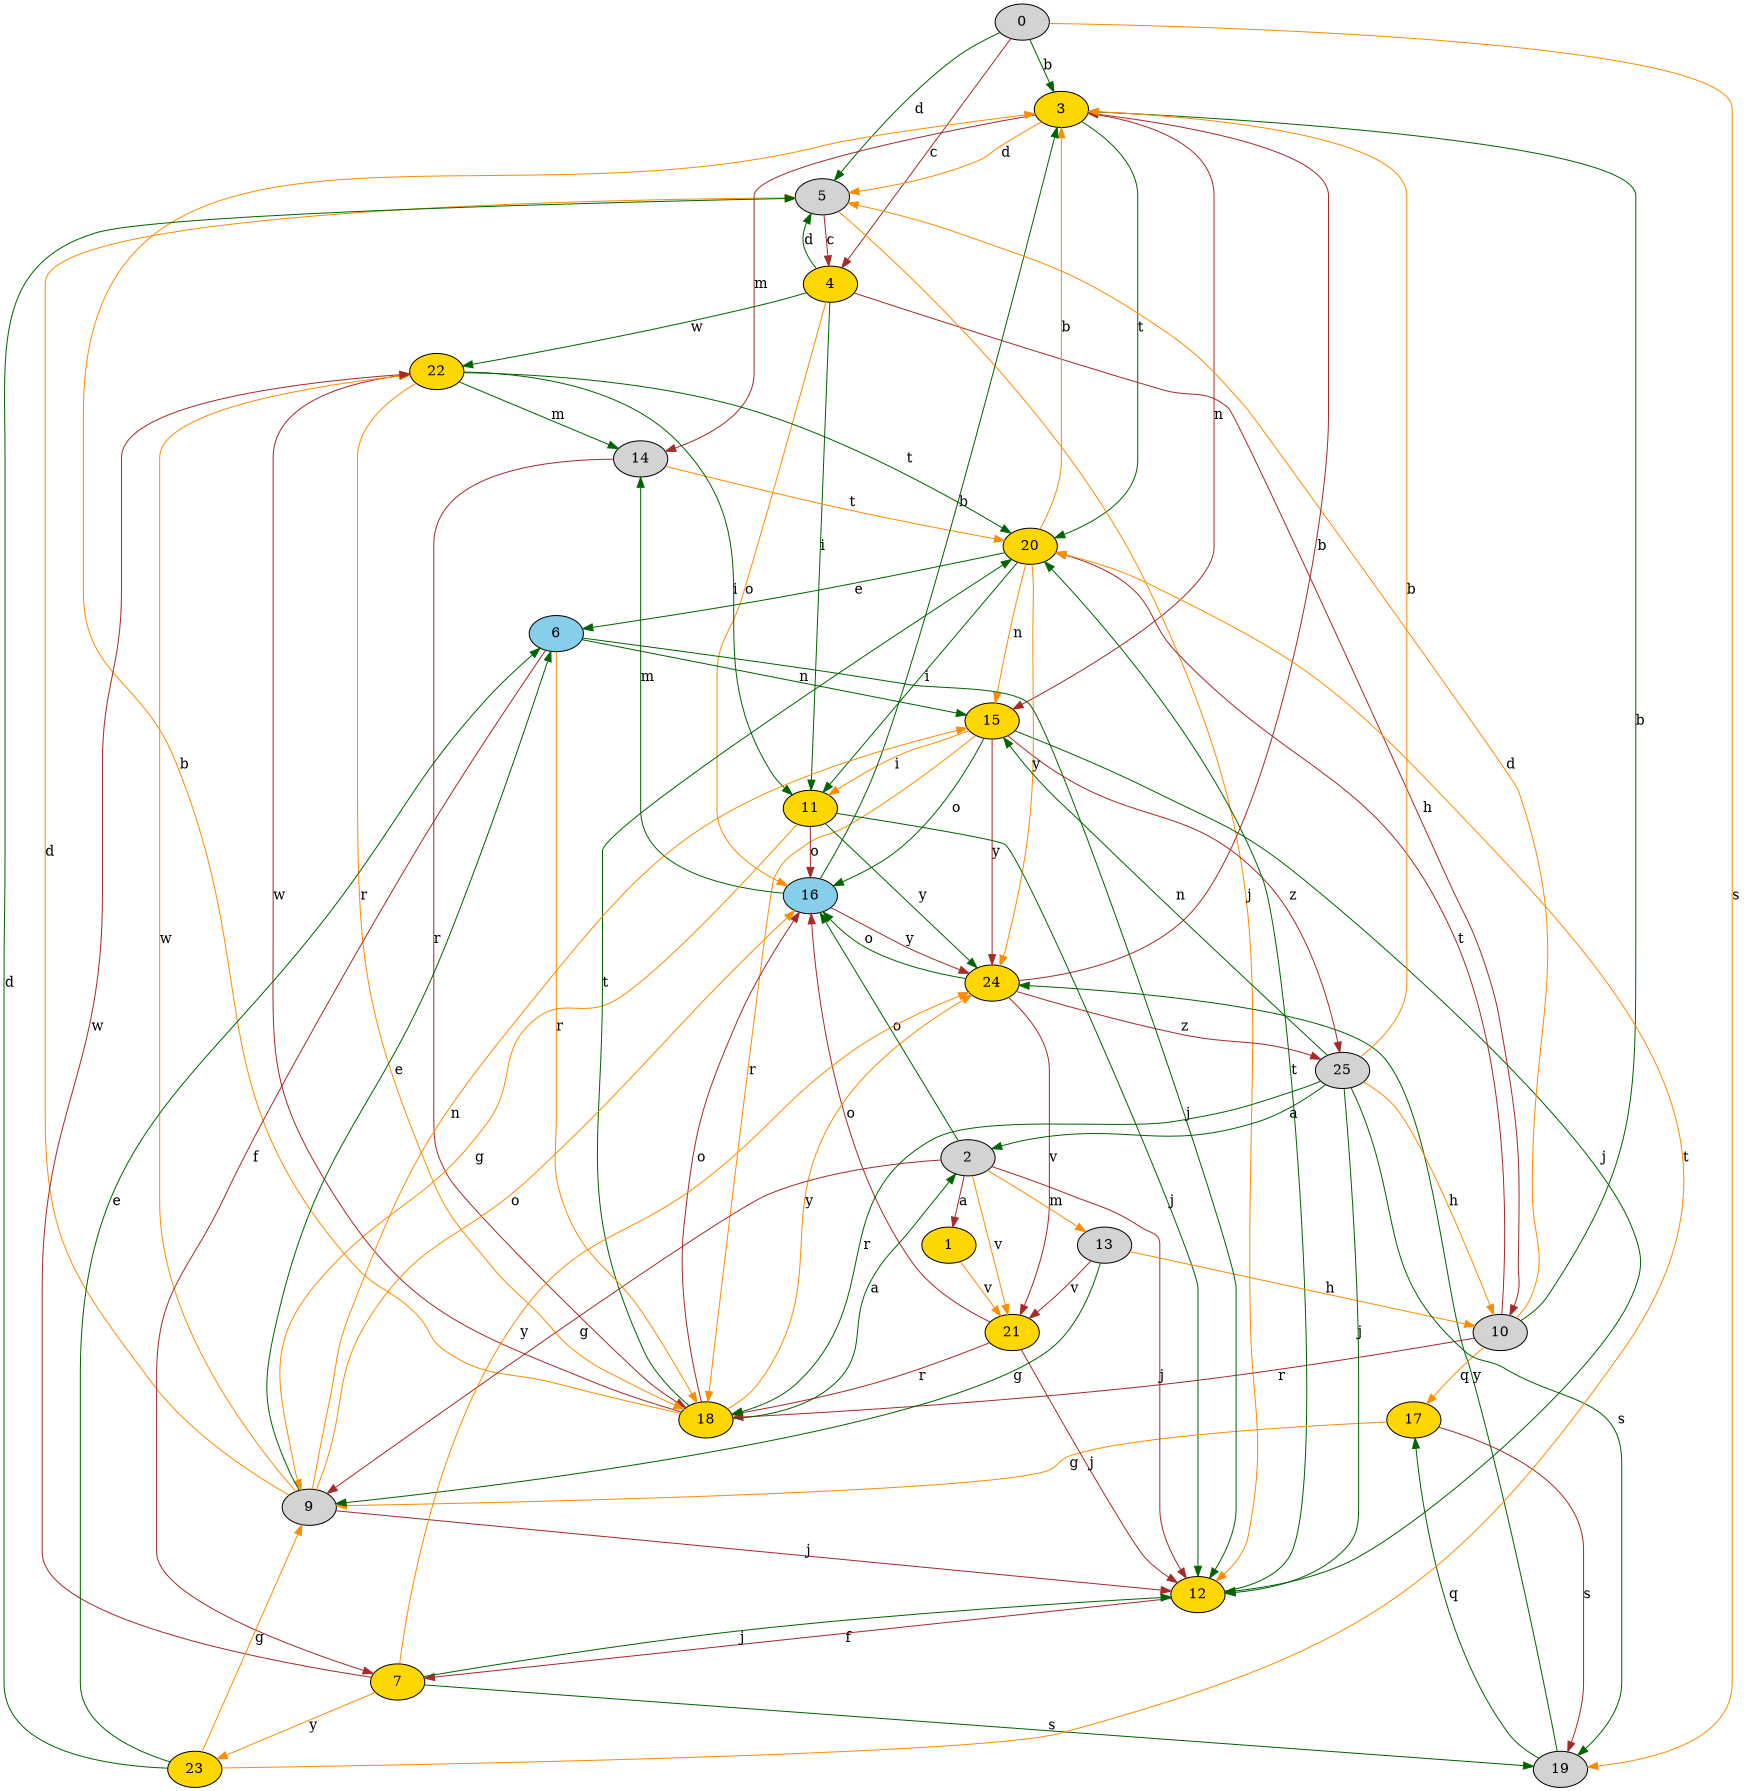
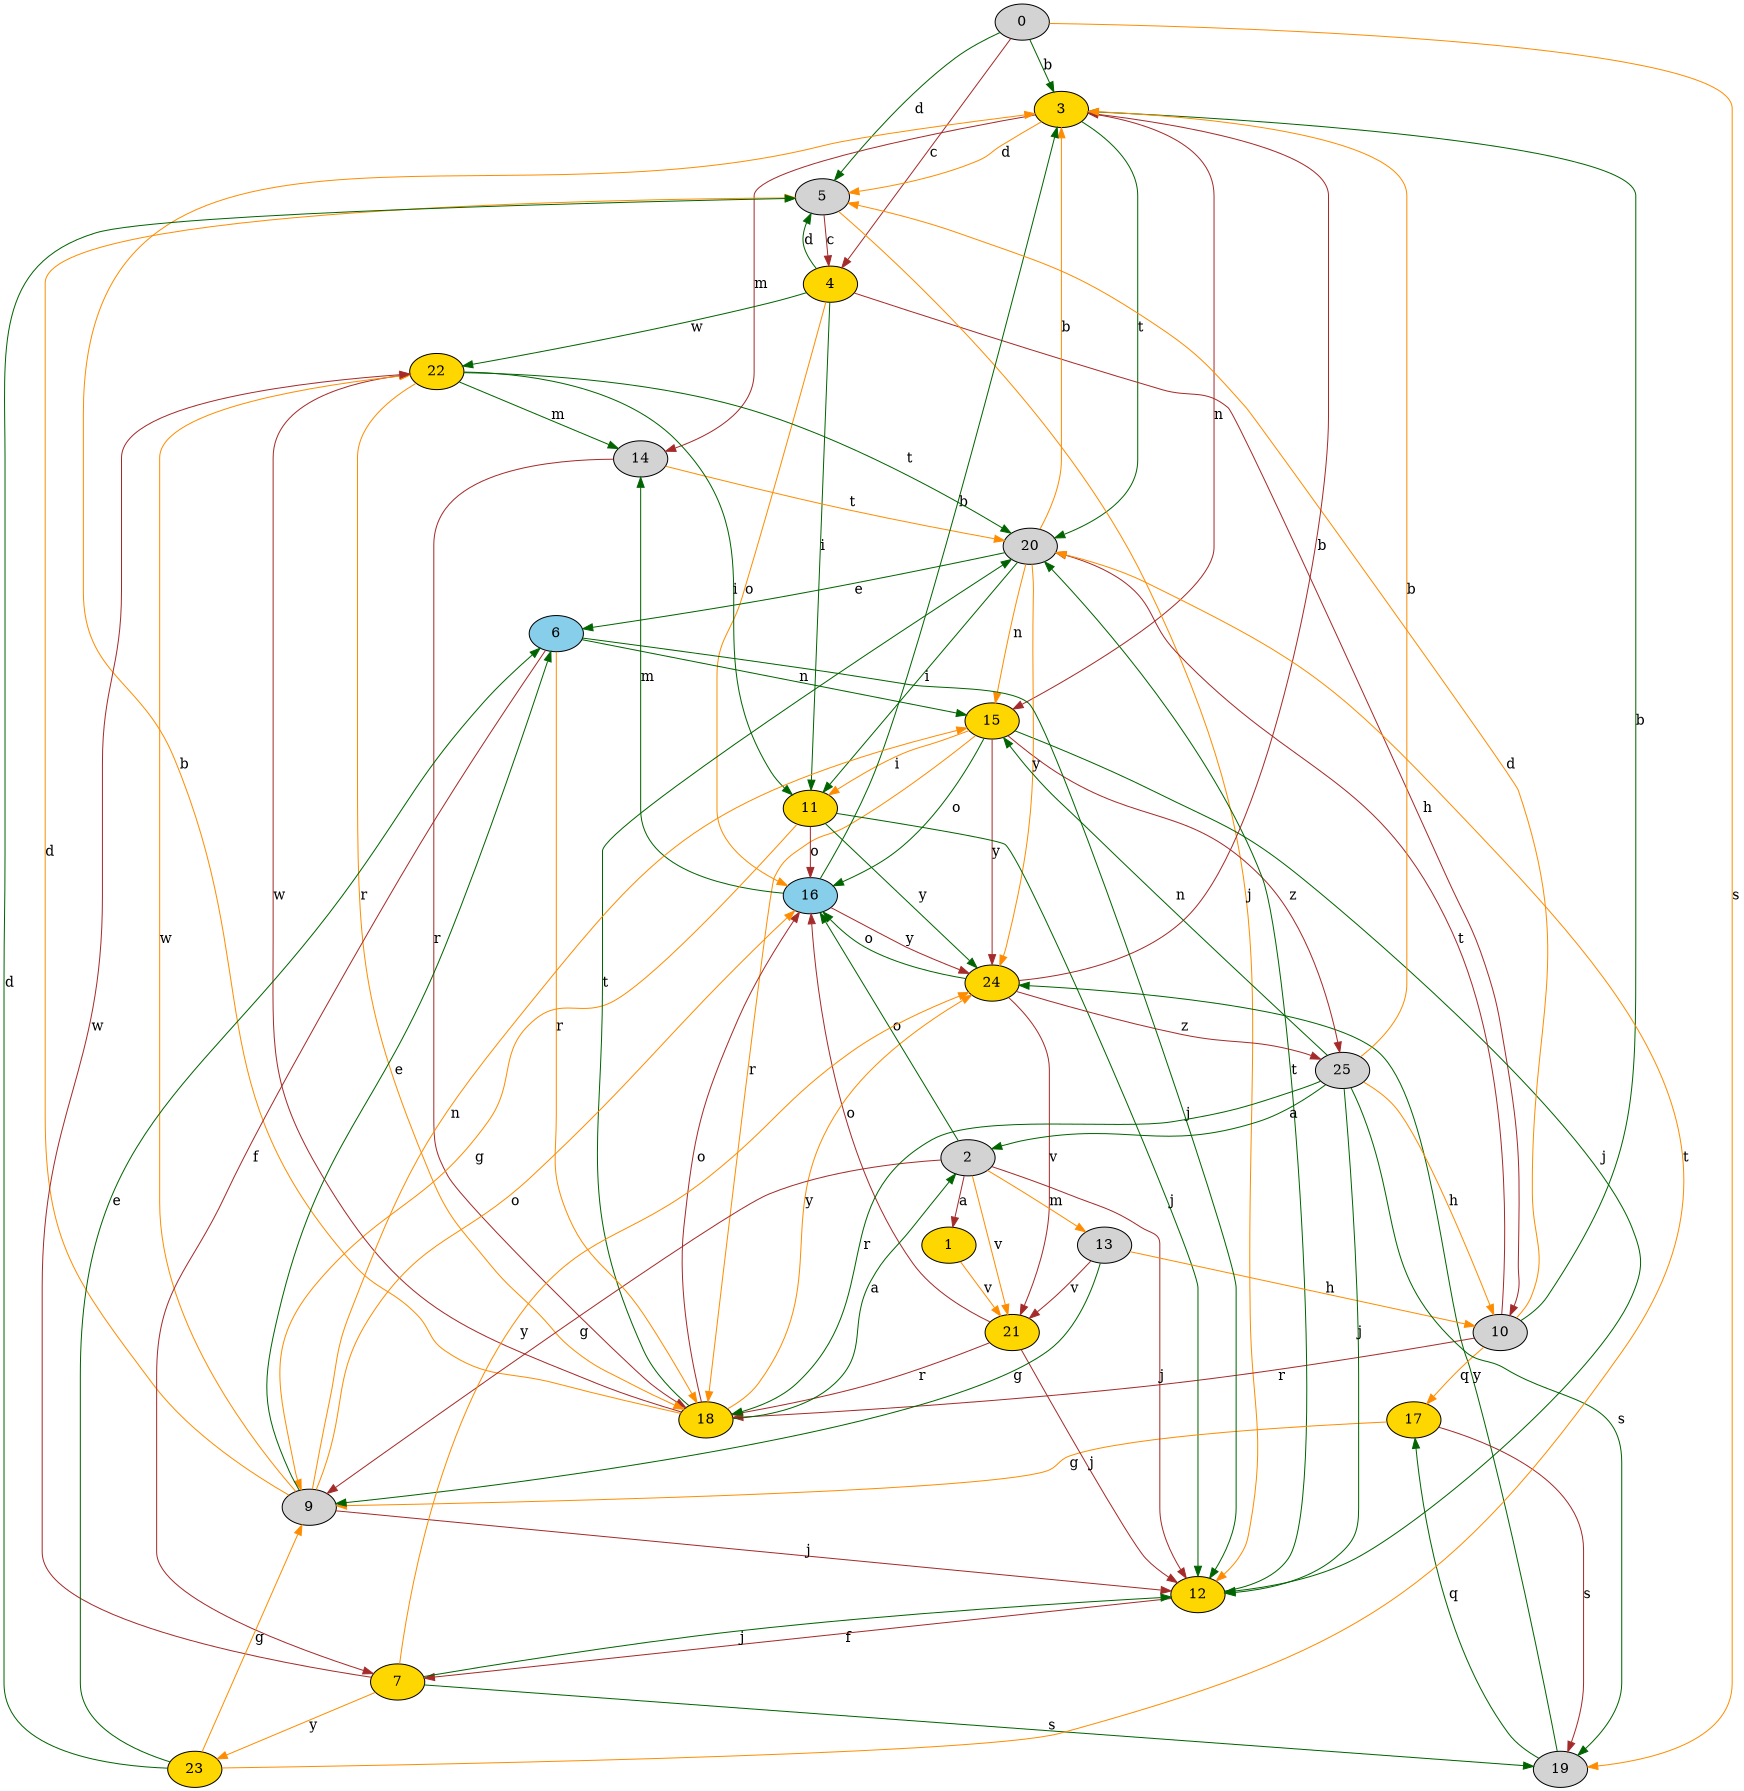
(1030, 546) -> (1030, 546)
